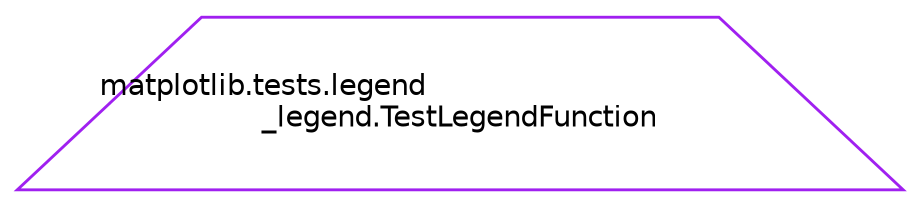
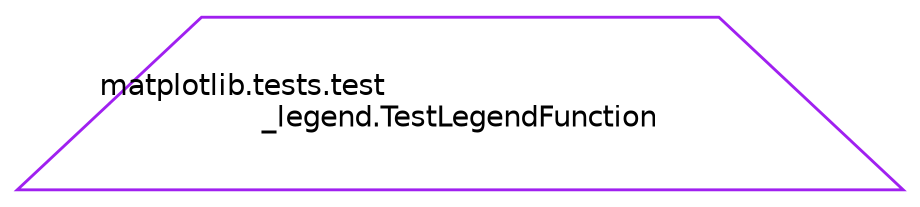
(460, 104) -> (460, 104)
